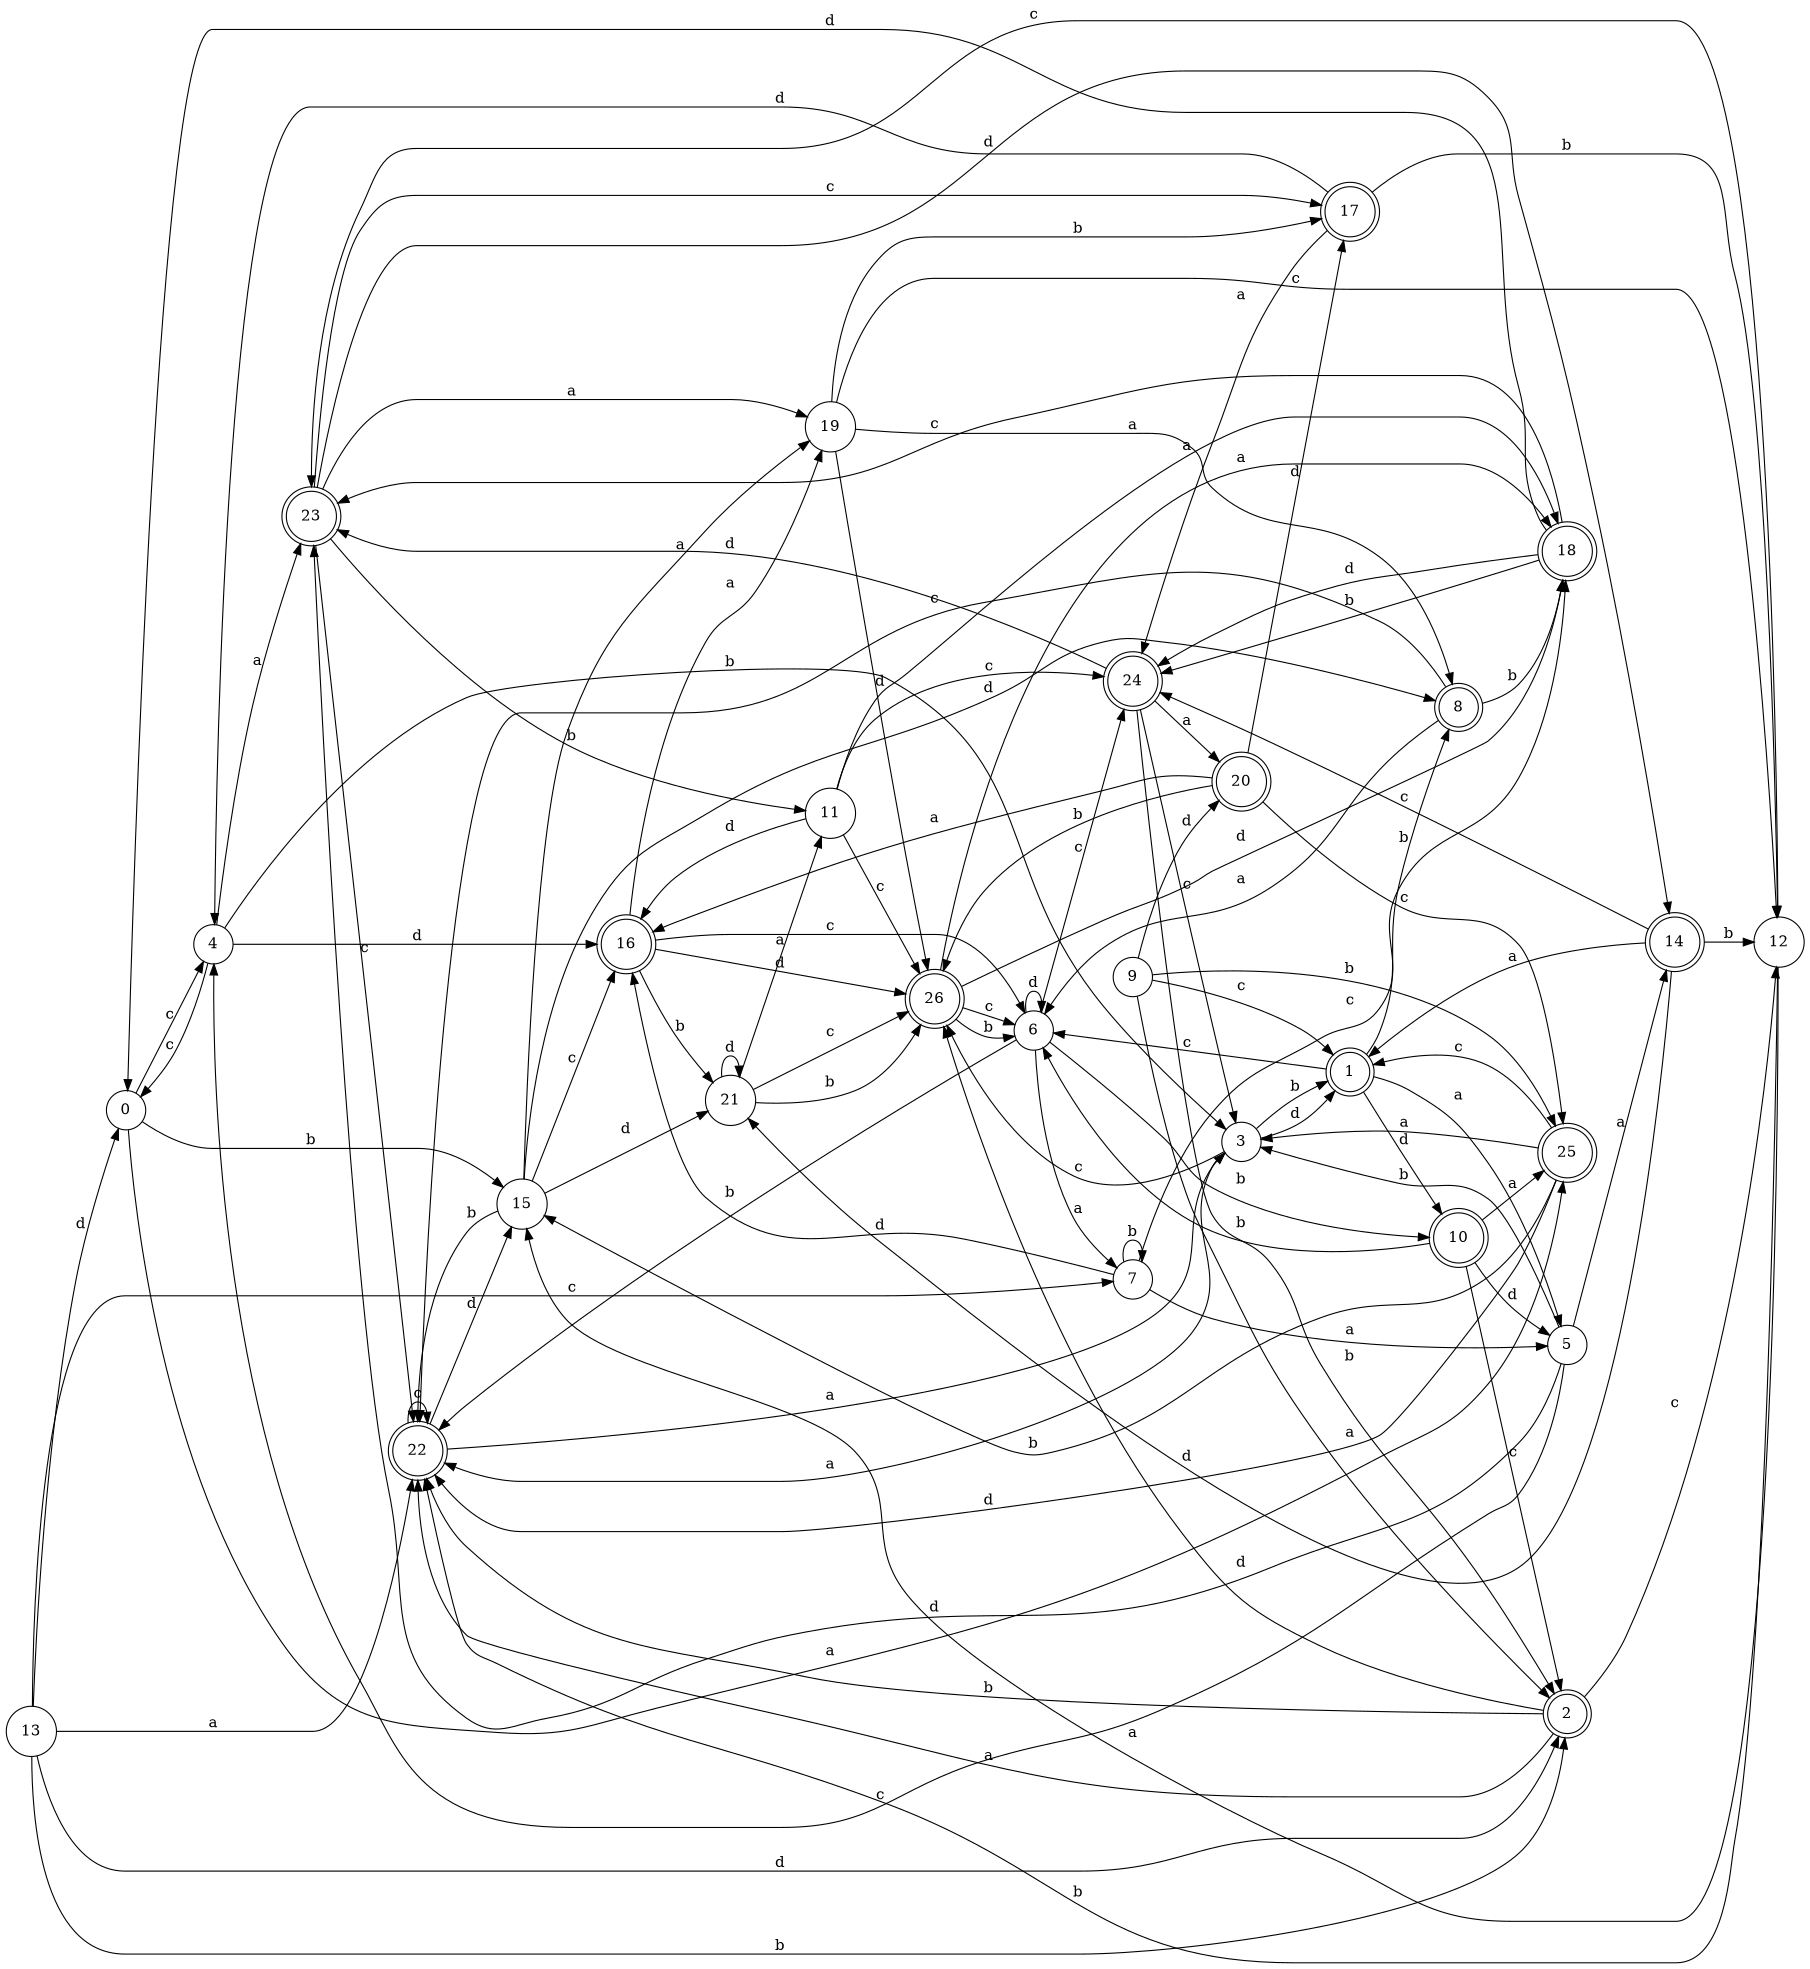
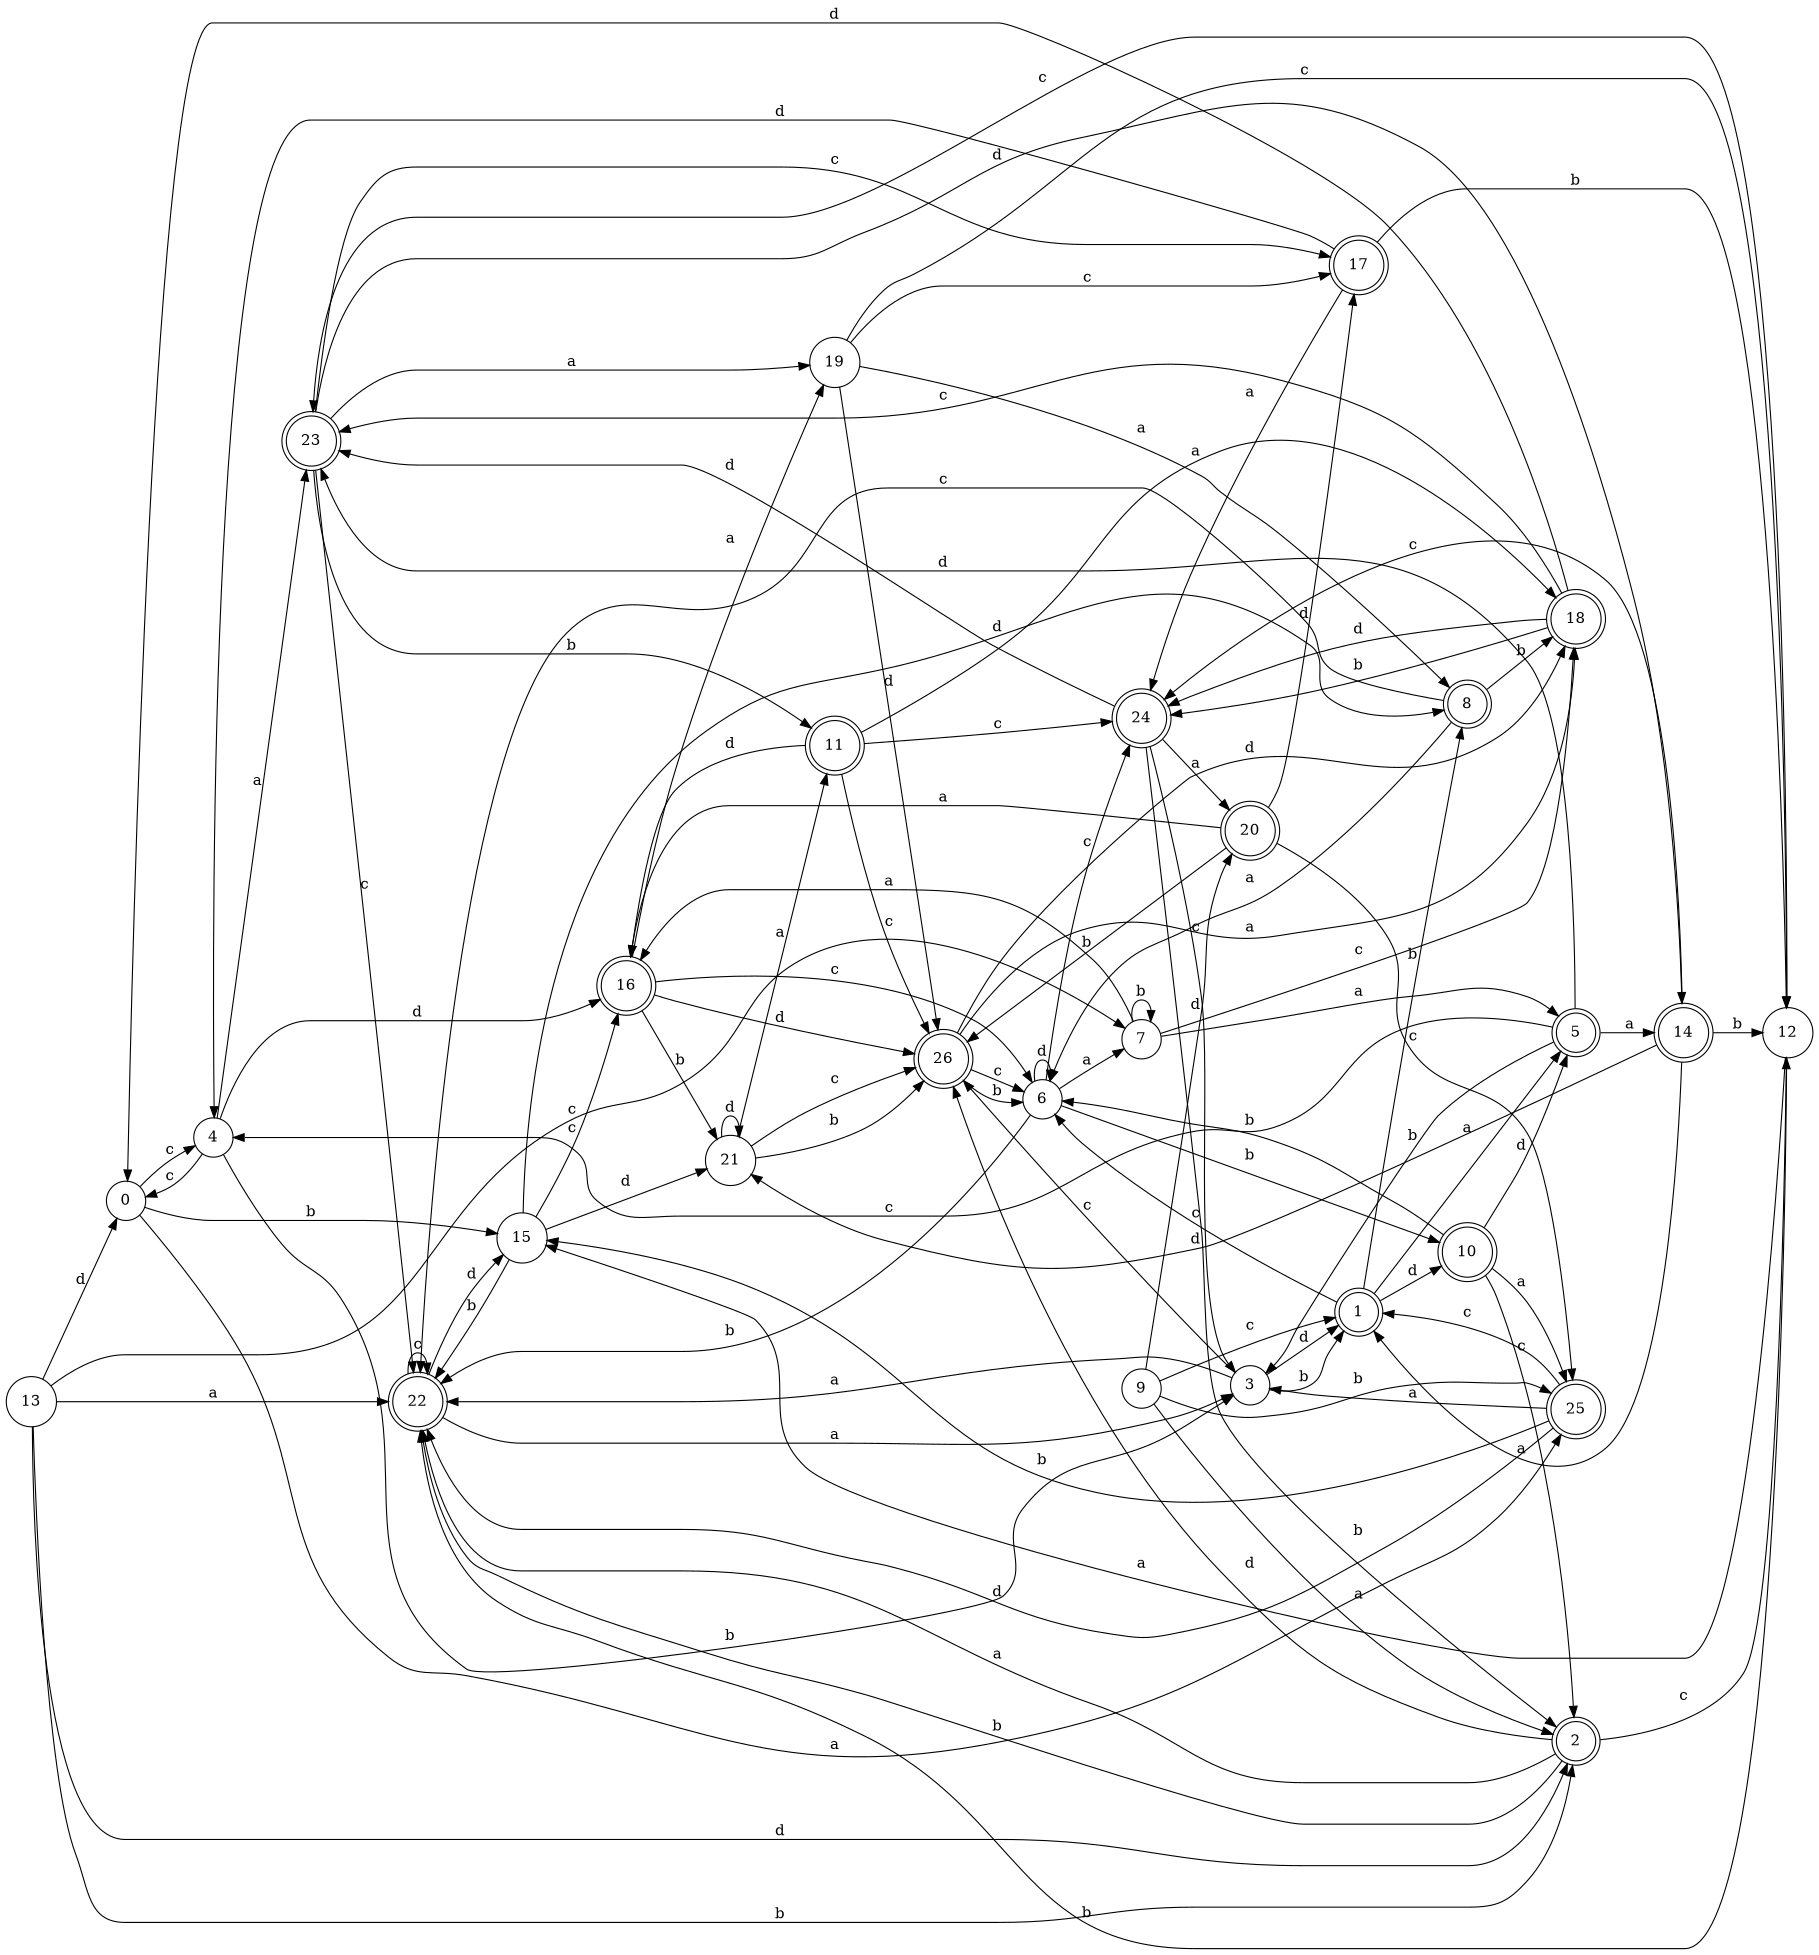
(1079, 229) -> (1087, 278)
(557, 769) -> none
(830, 813) -> (835, 746)
(880, 1225) -> (889, 882)
(1567, 1345) -> (1576, 1033)
